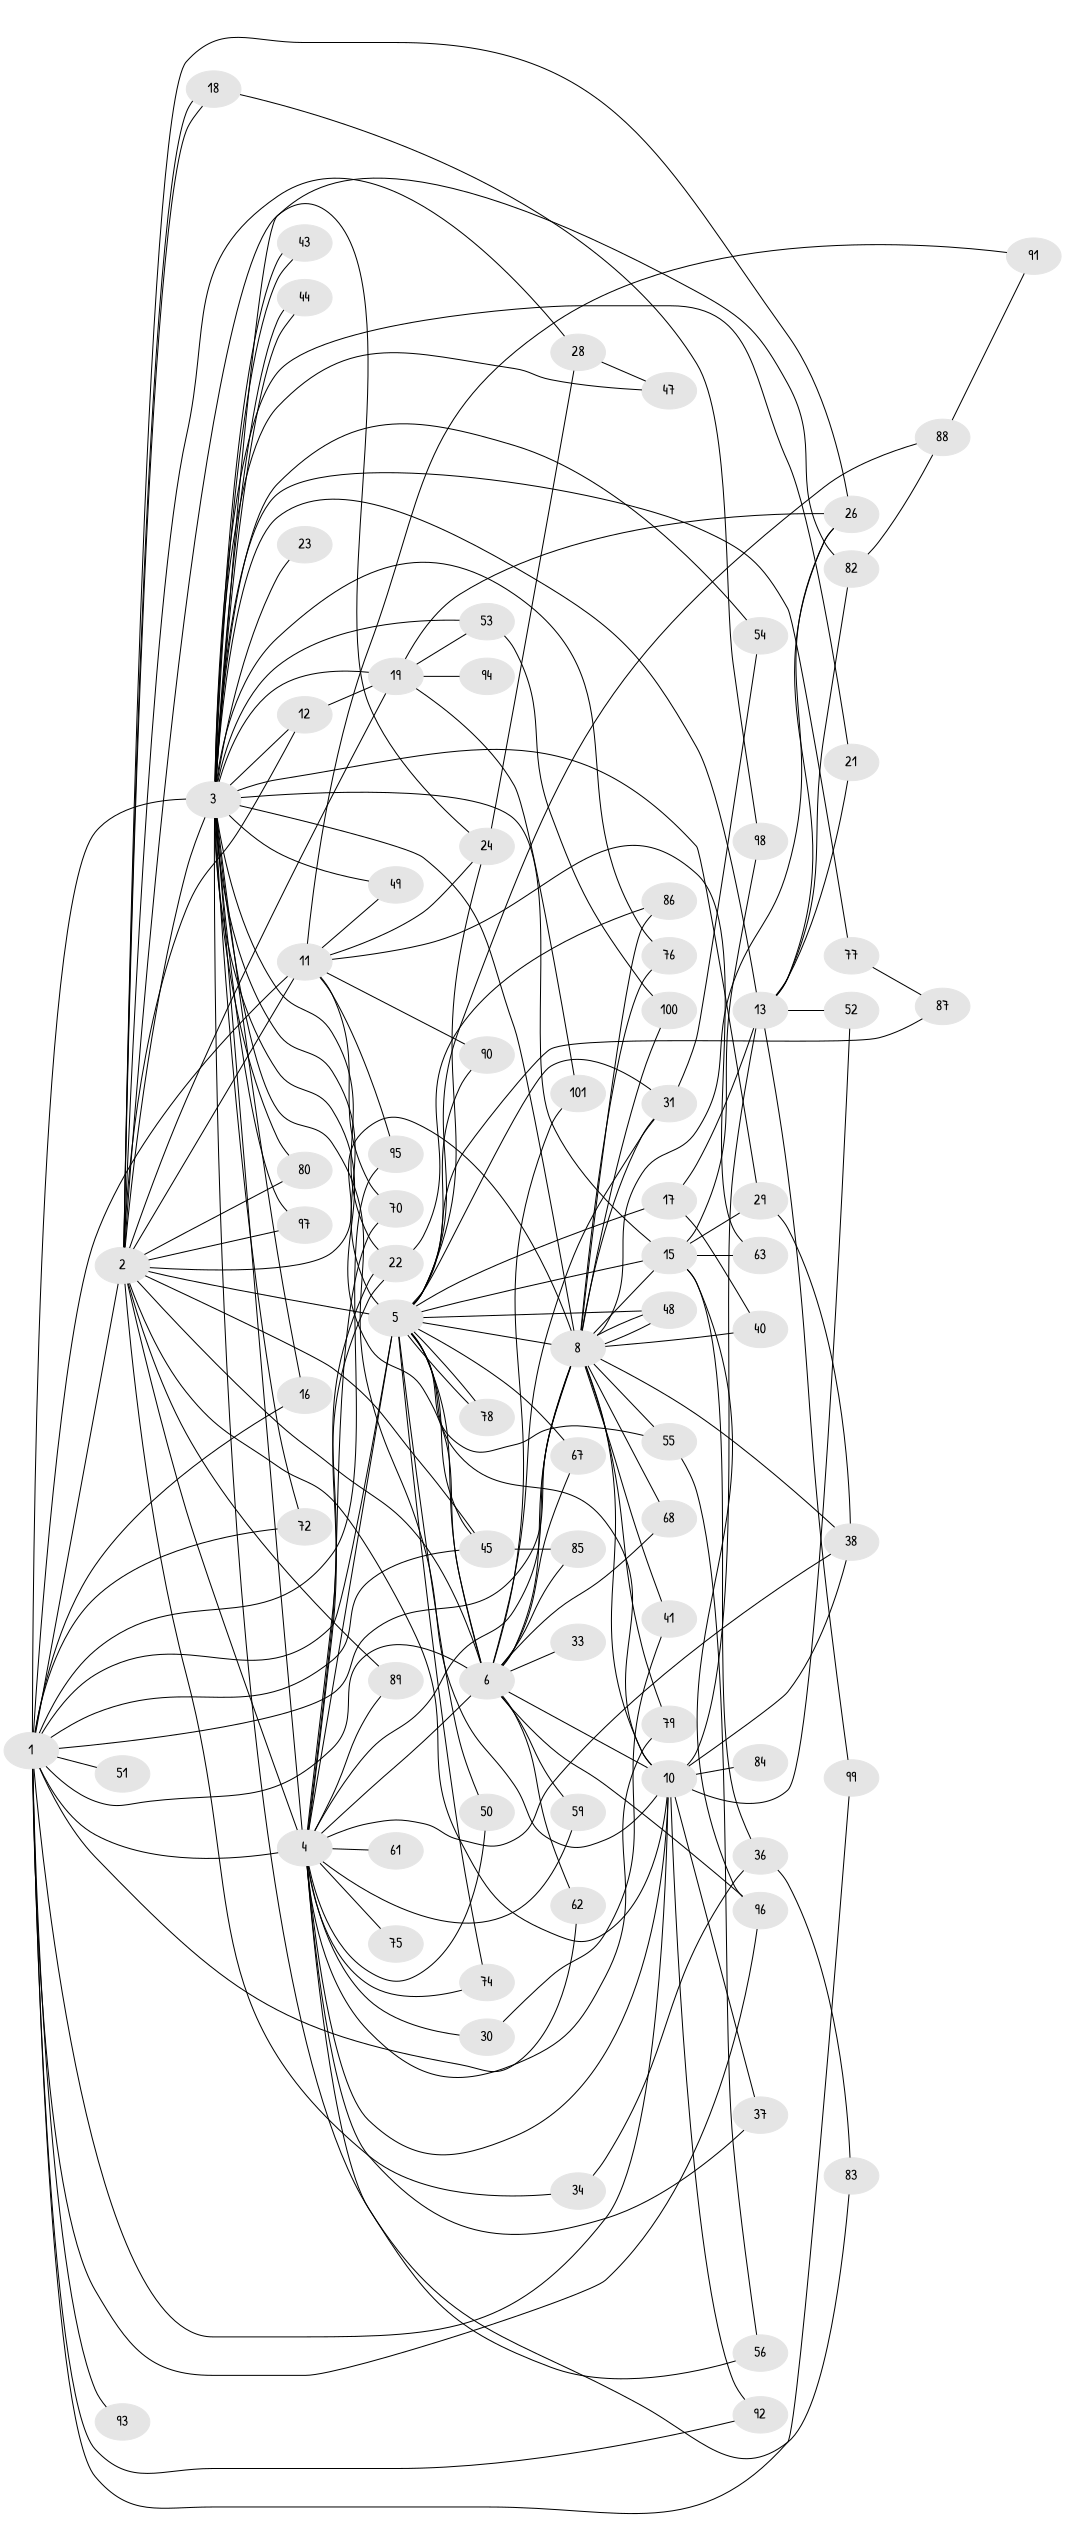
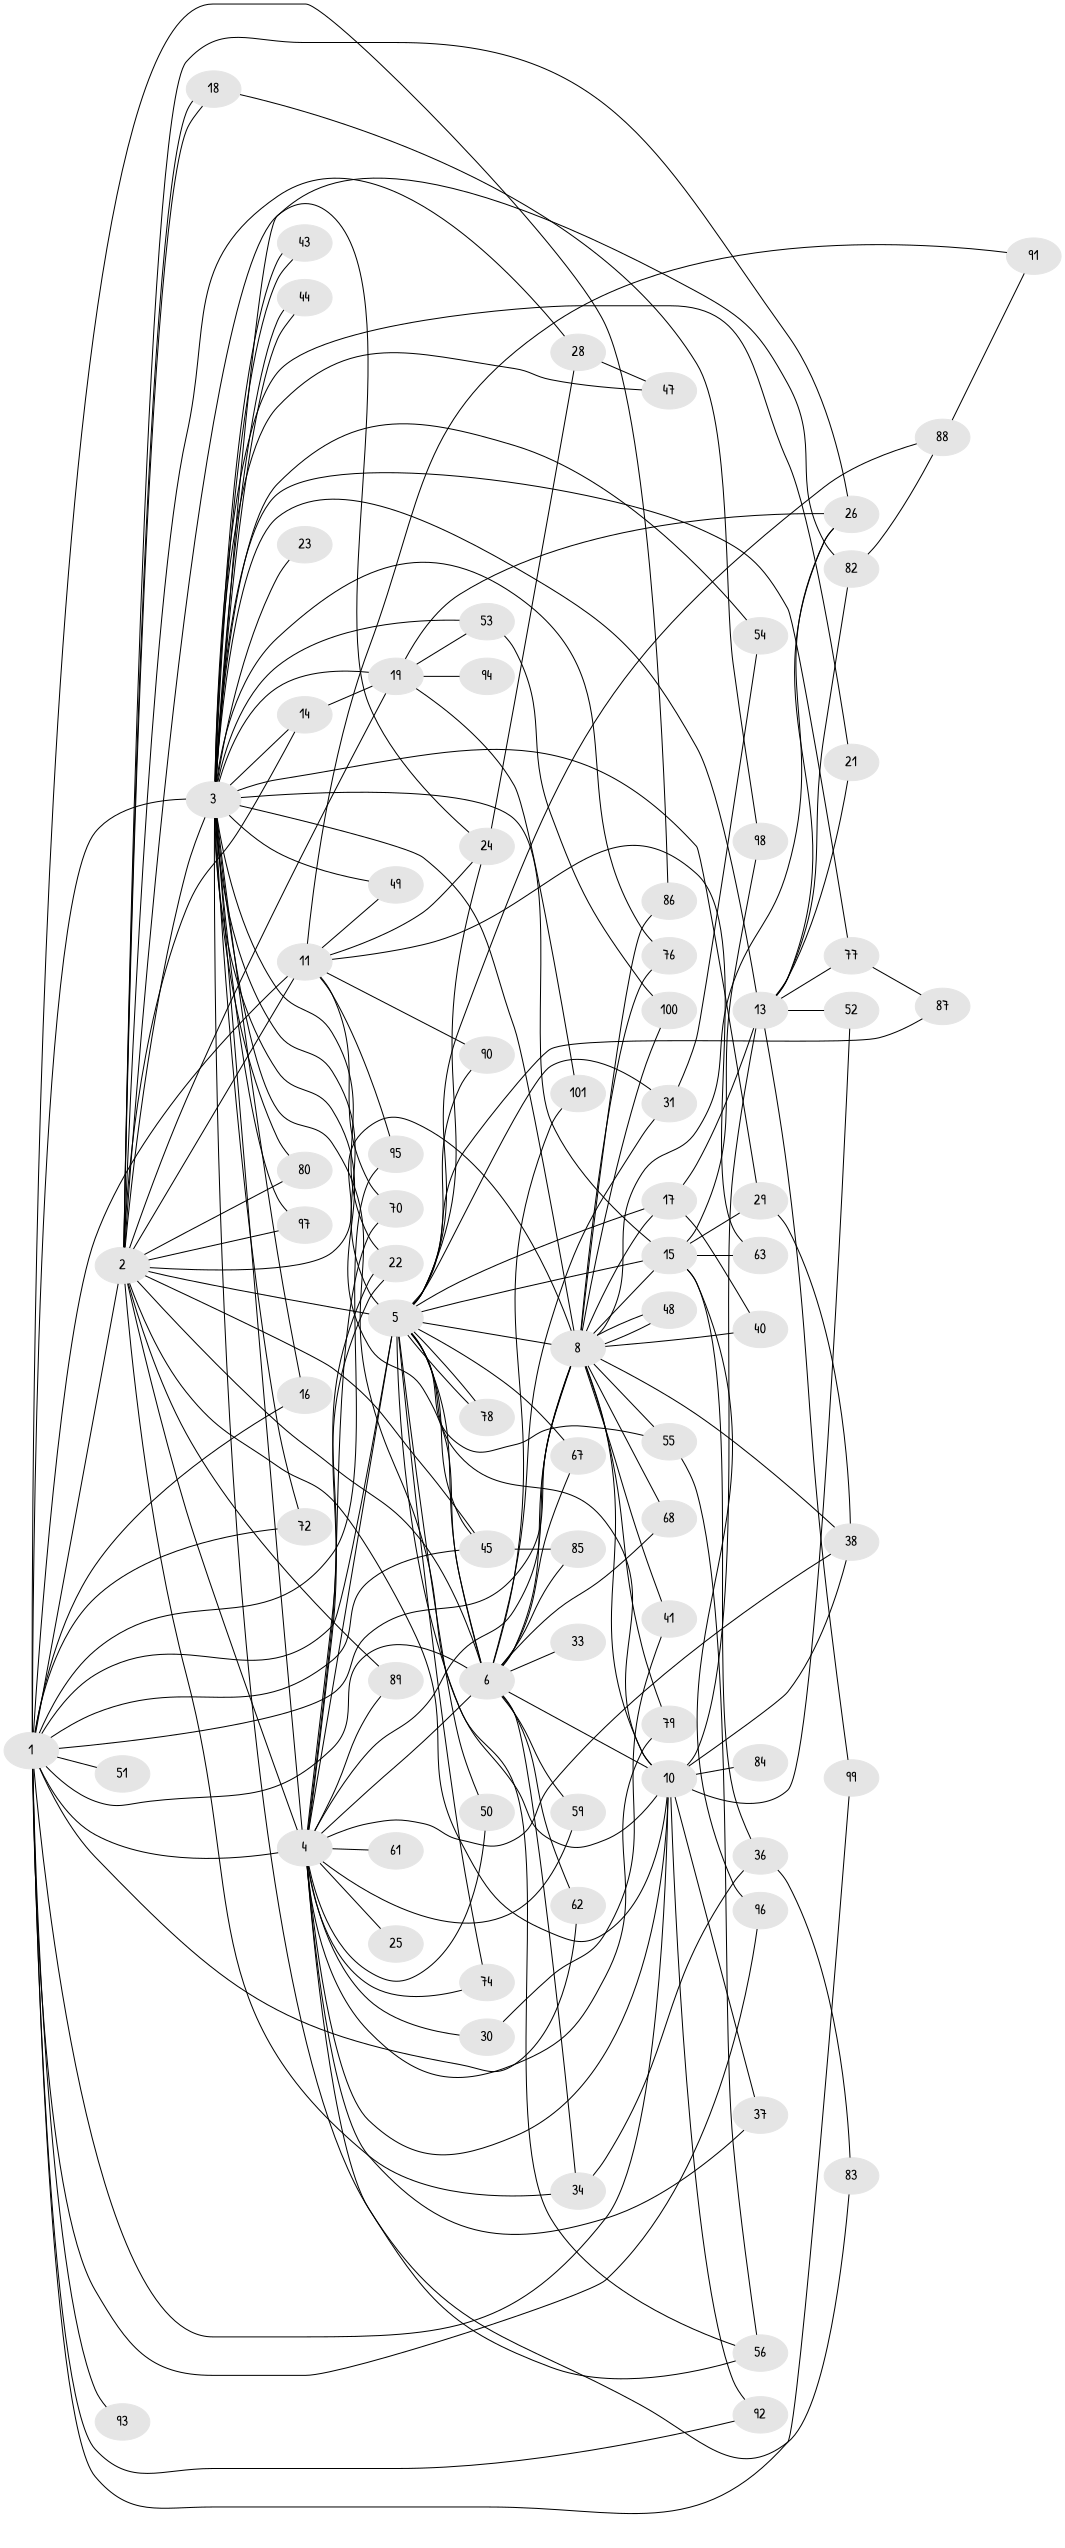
(305, 715) -> (305, 715)
none -> (806, 983)
(443, 1063) -> (100, 306)
(617, 1194) -> (614, 1274)
(533, 1314) -> (527, 1880)
(615, 1792) -> (548, 1920)
(396, 1944) -> (396, 1944)
